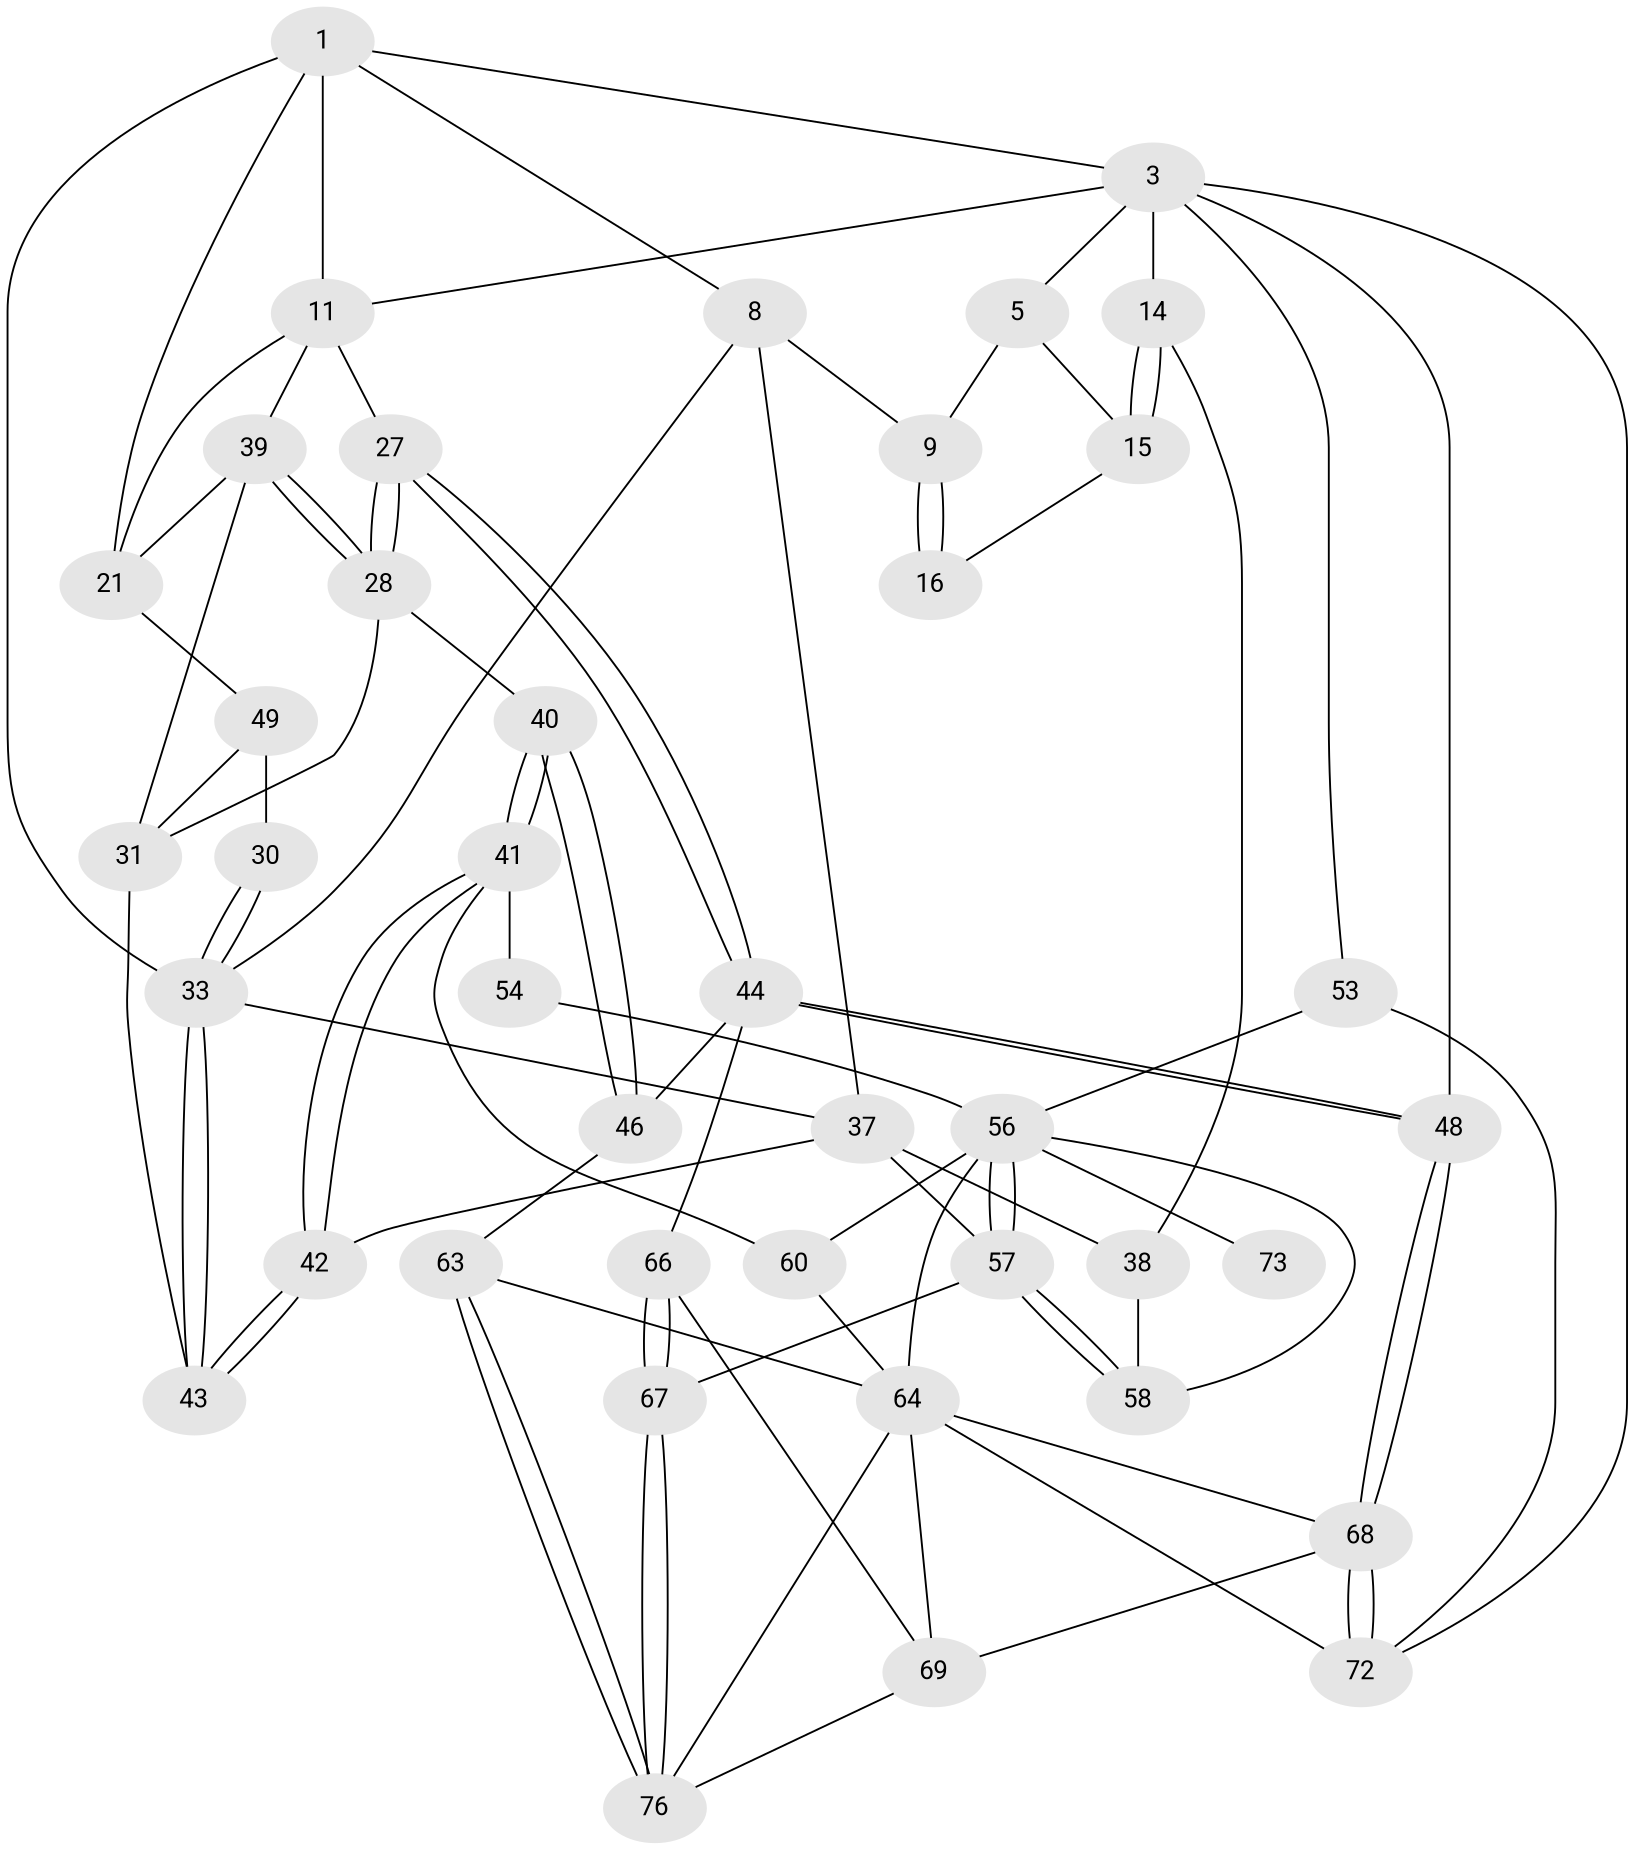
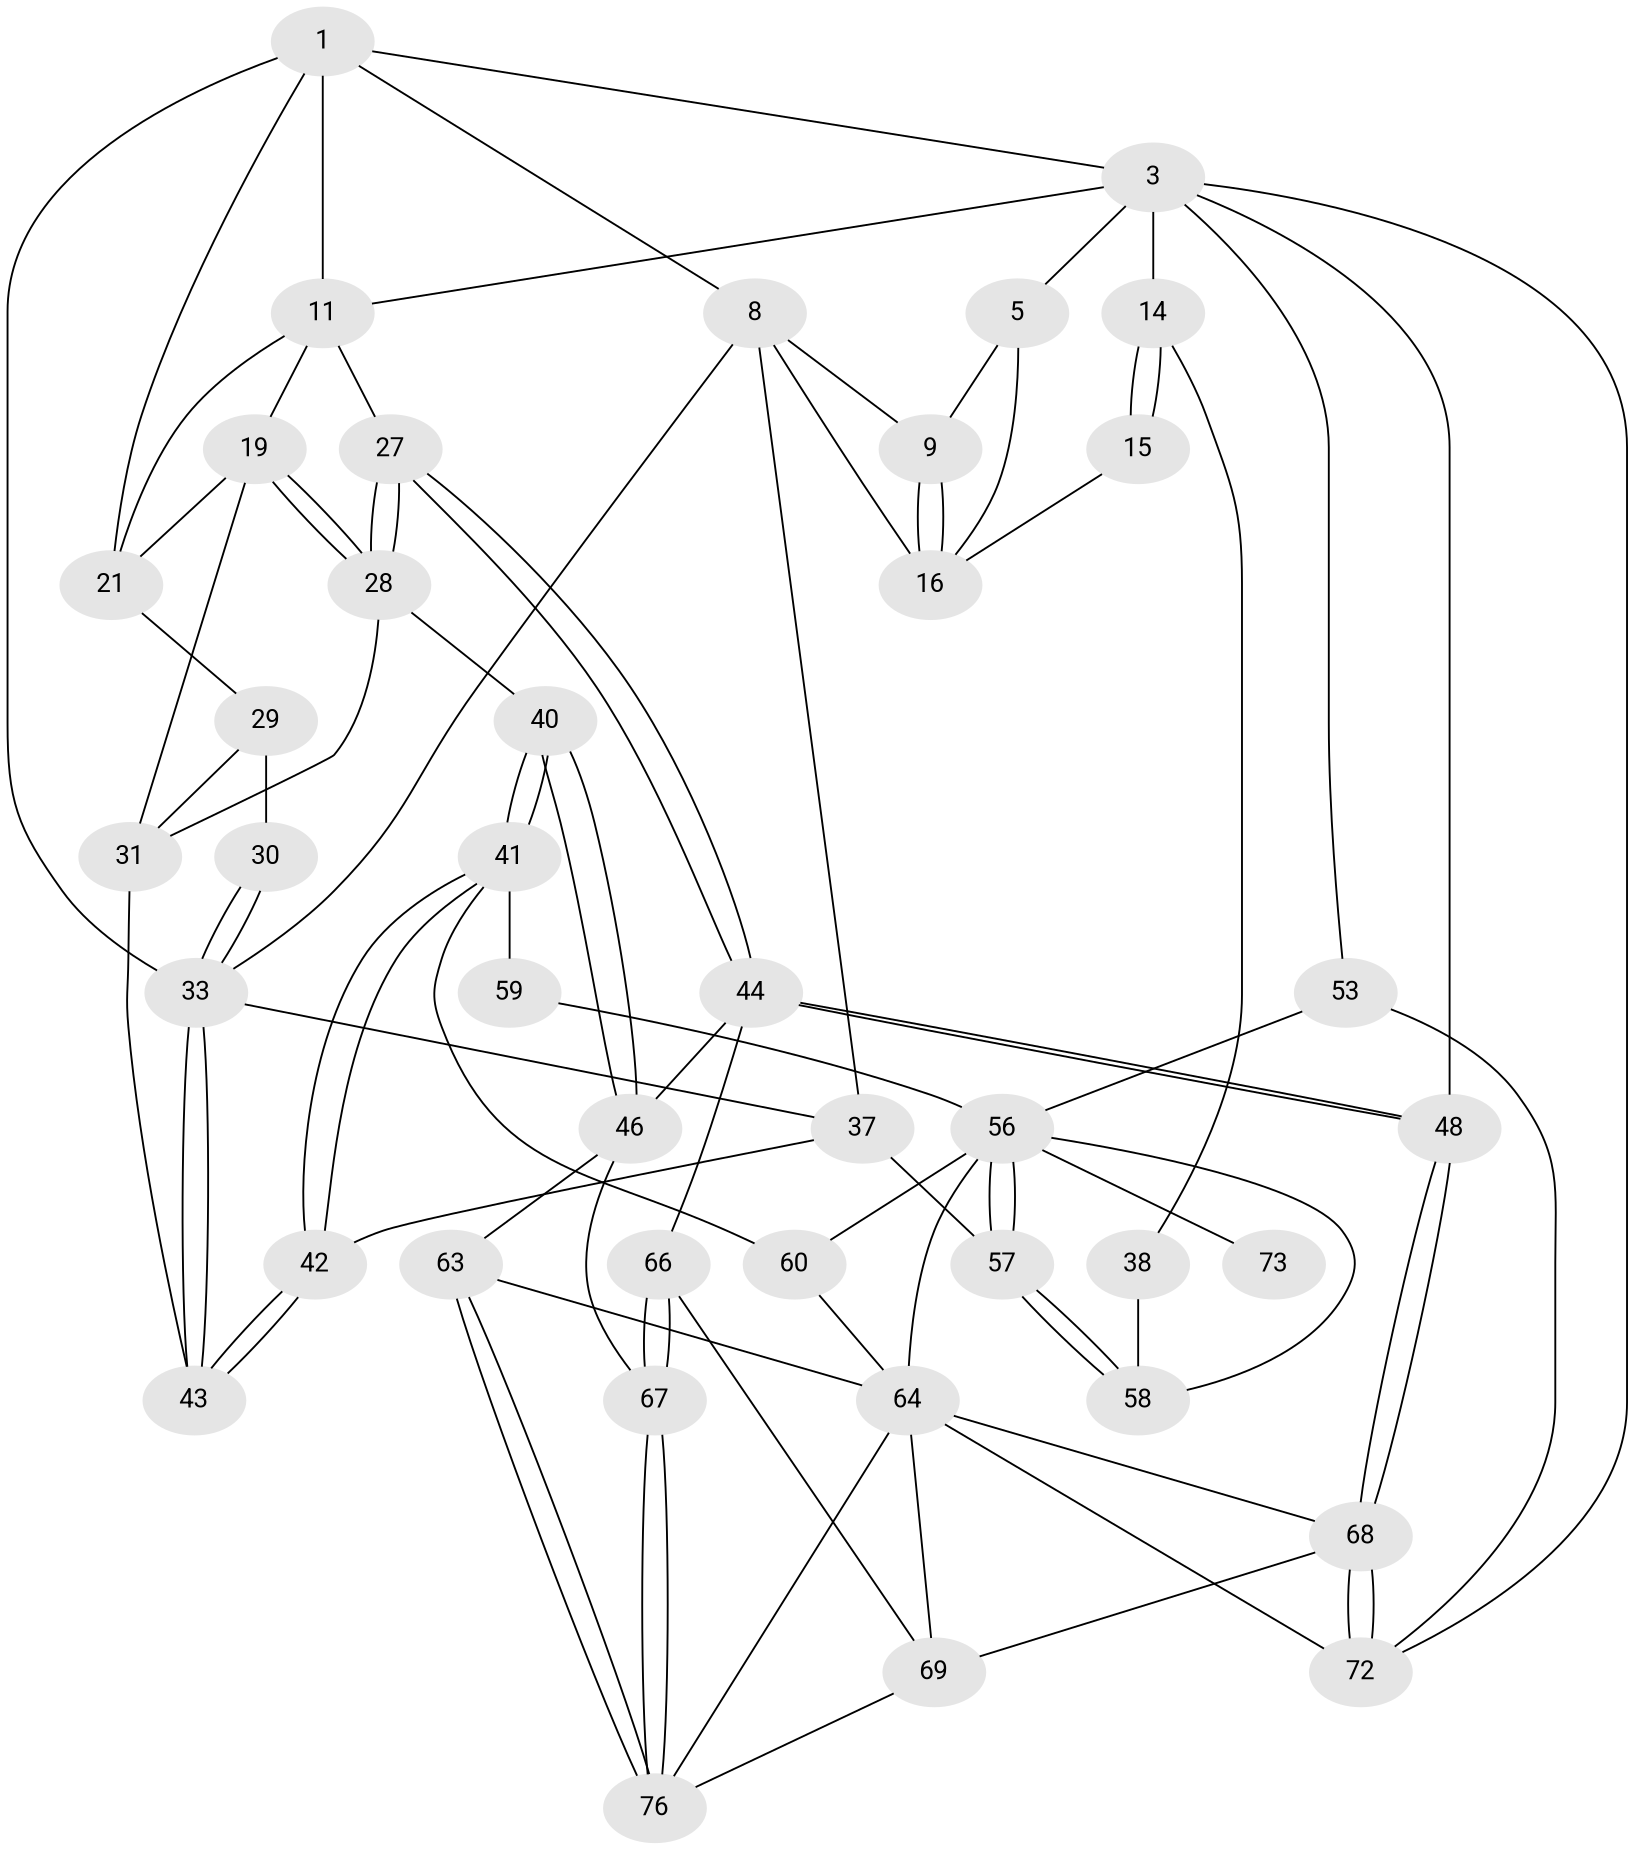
(1078, 381) -> (1006, 458)
(255, 449) -> (255, 449)
none -> (841, 450)
(266, 721) -> (266, 721)
(510, 993) -> (510, 993)
(976, 1185) -> none
(829, 1333) -> (587, 1269)
